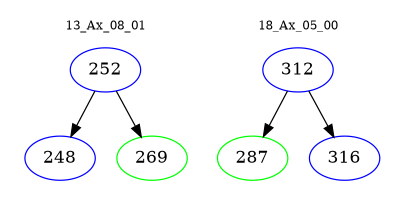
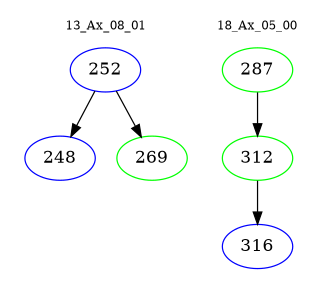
(298, 70) -> (258, 158)
(278, 108) -> (258, 108)
